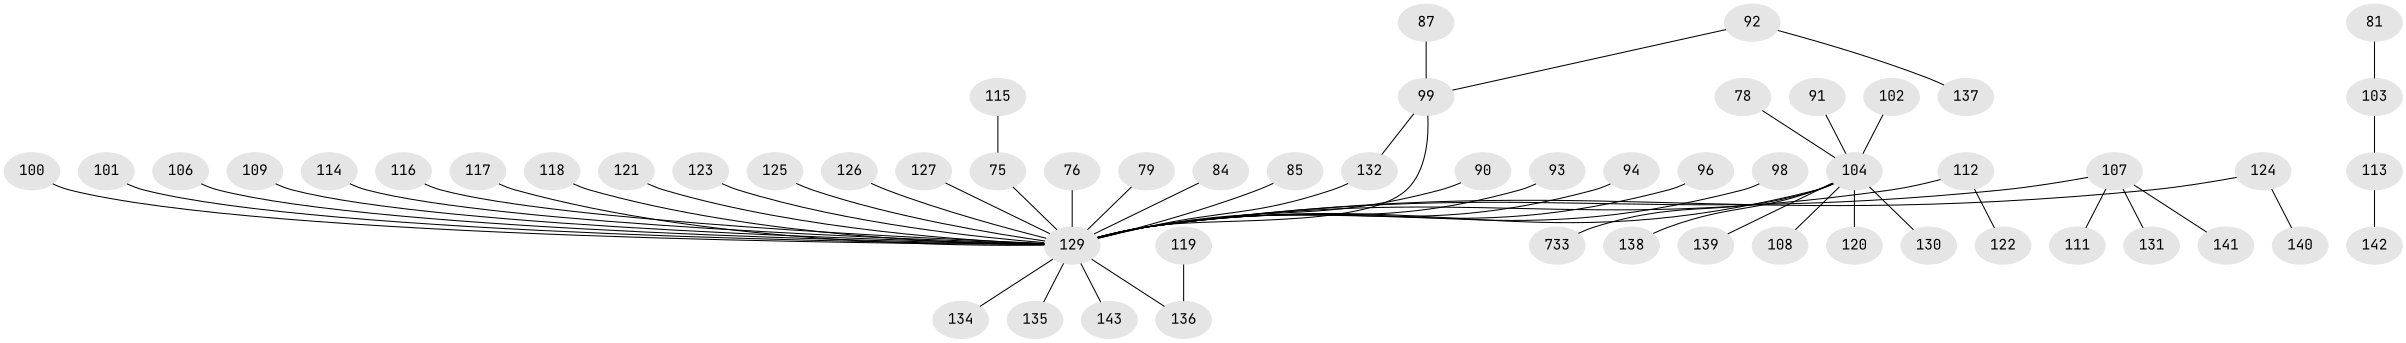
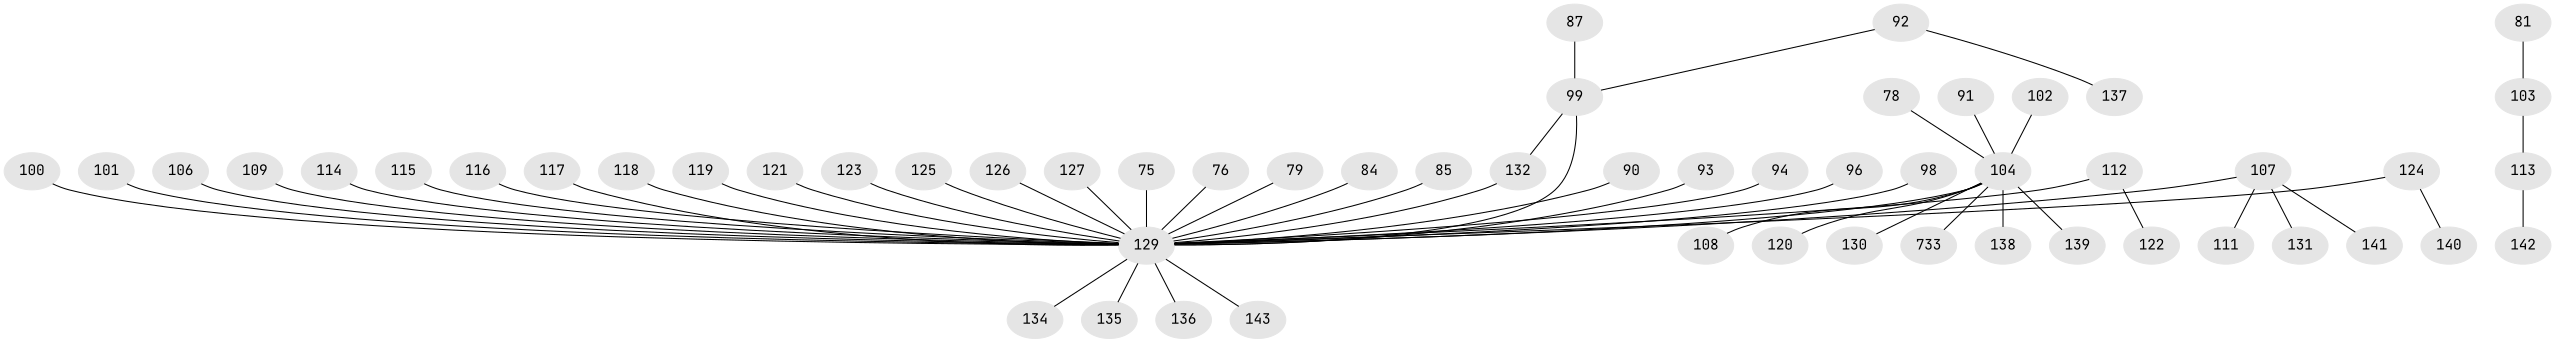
(998, 134) -> (596, 213)
(1184, 283) -> (918, 226)
